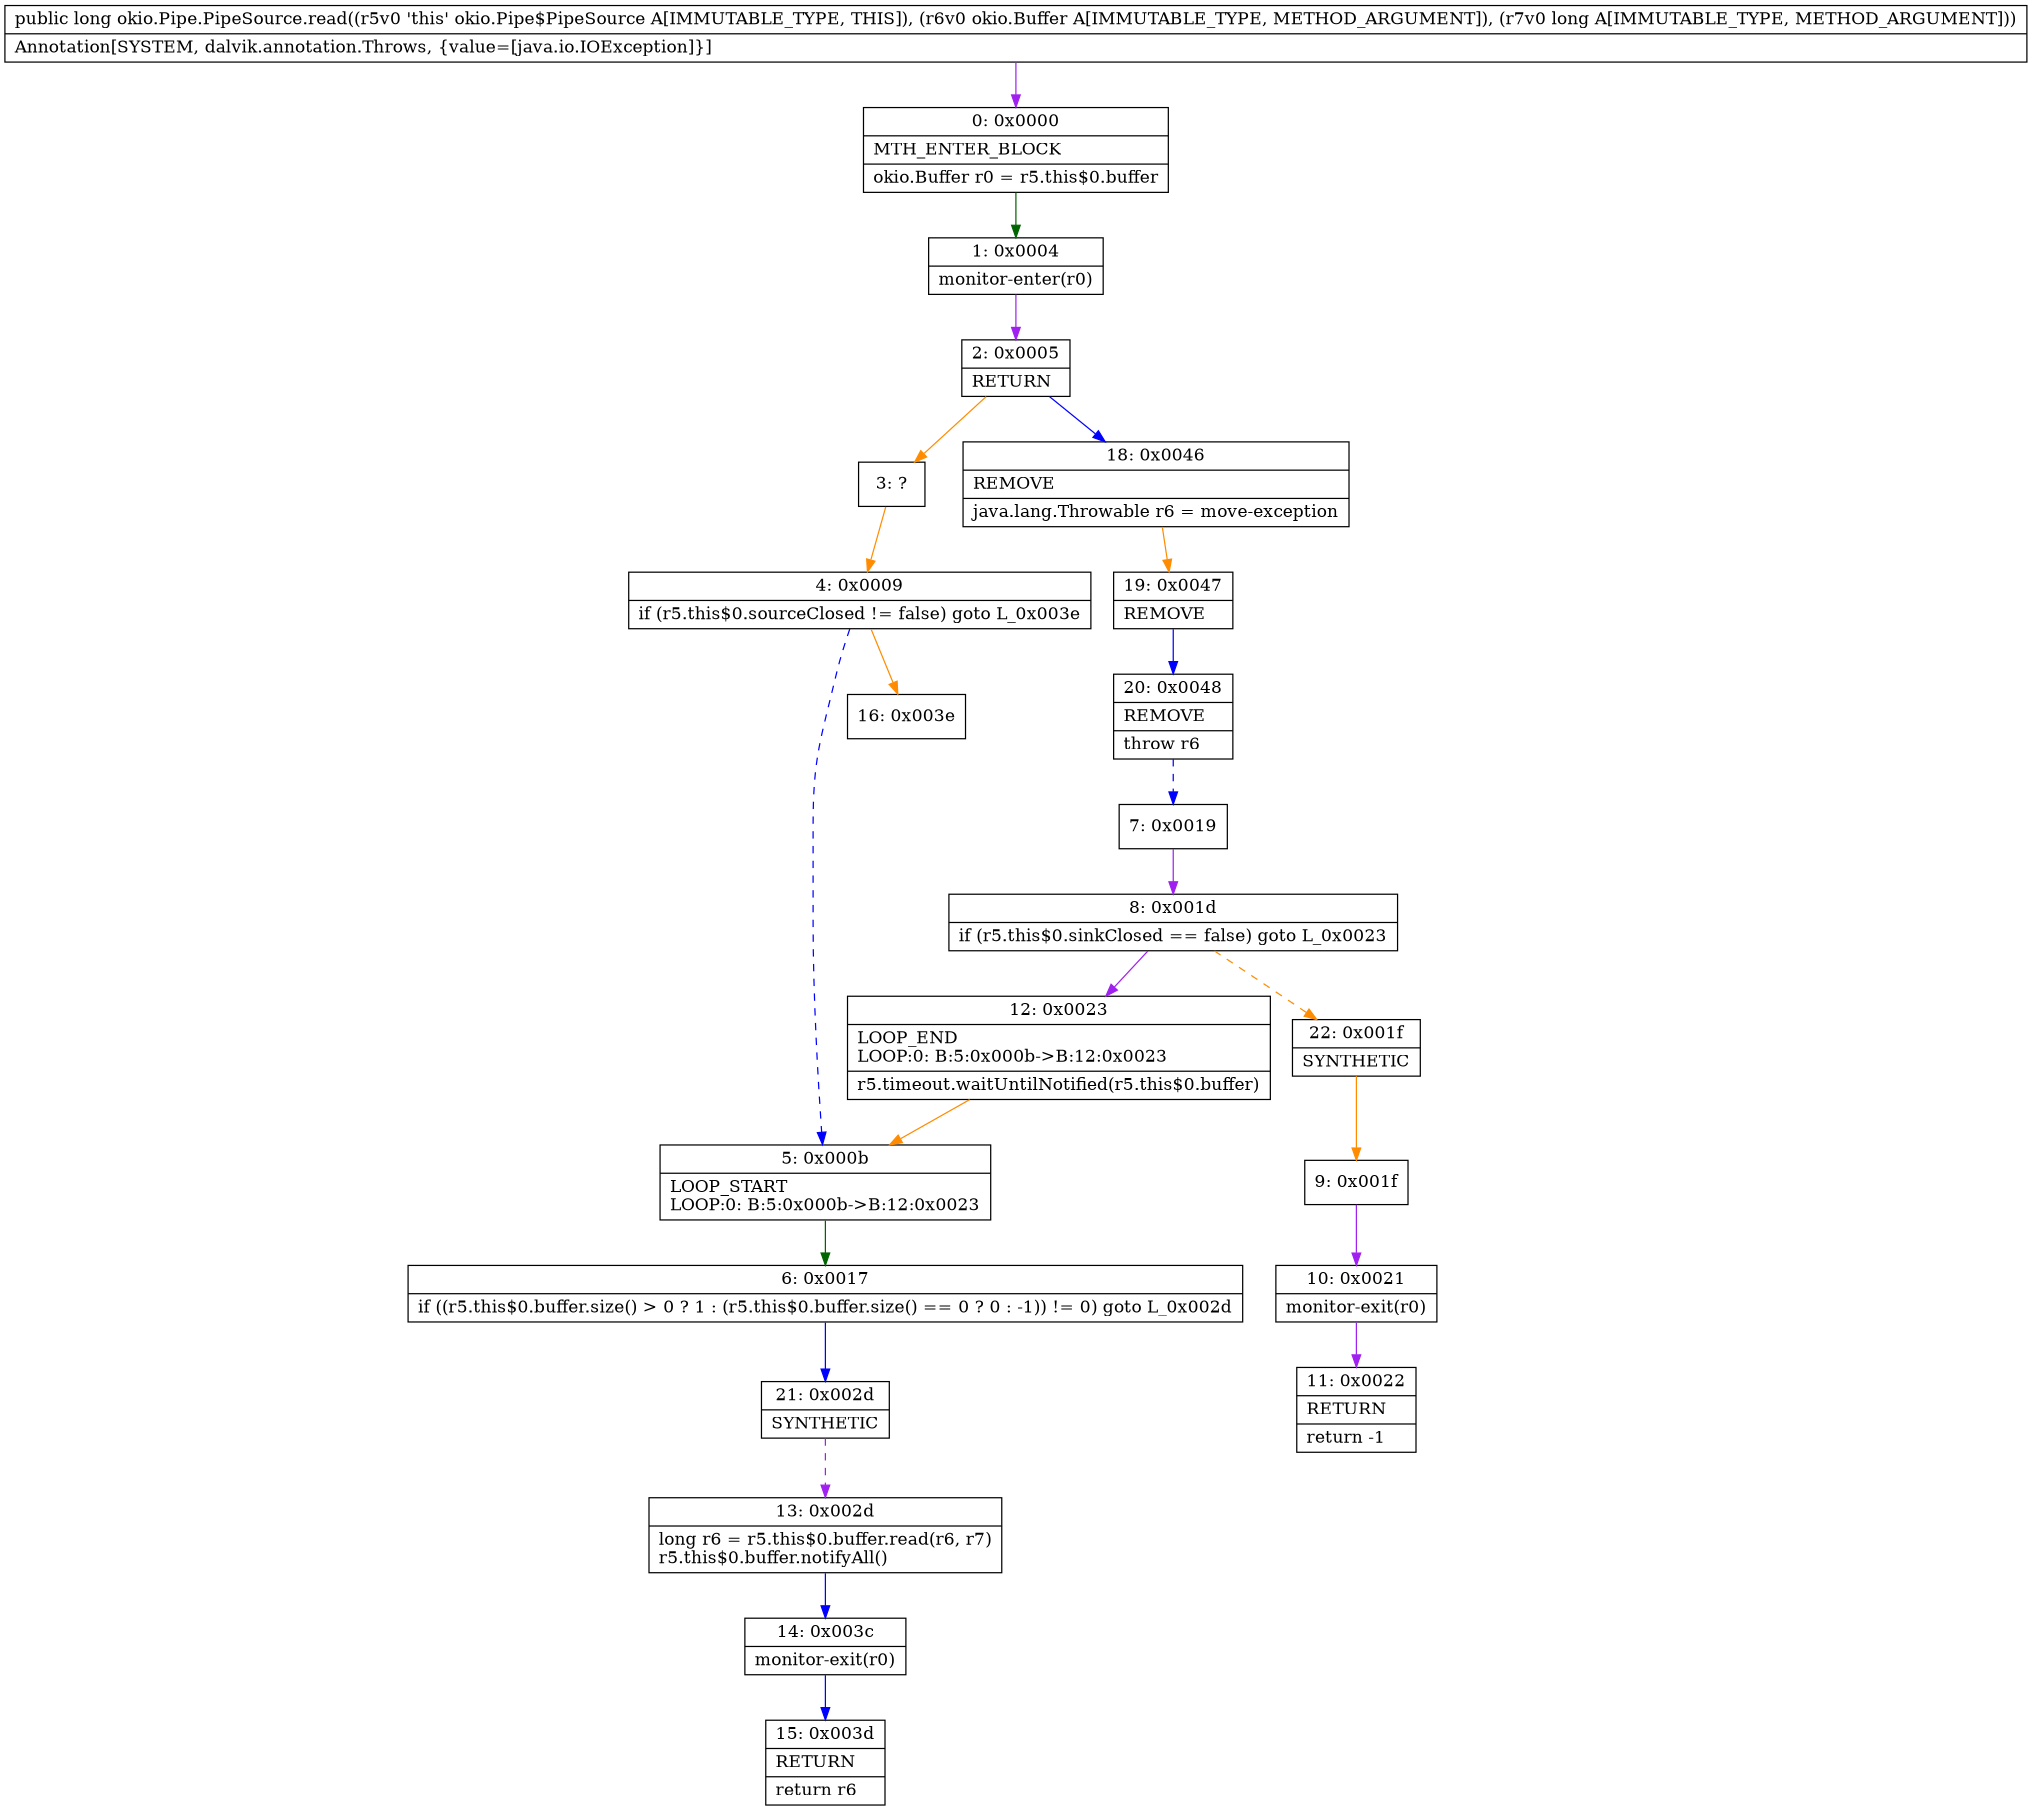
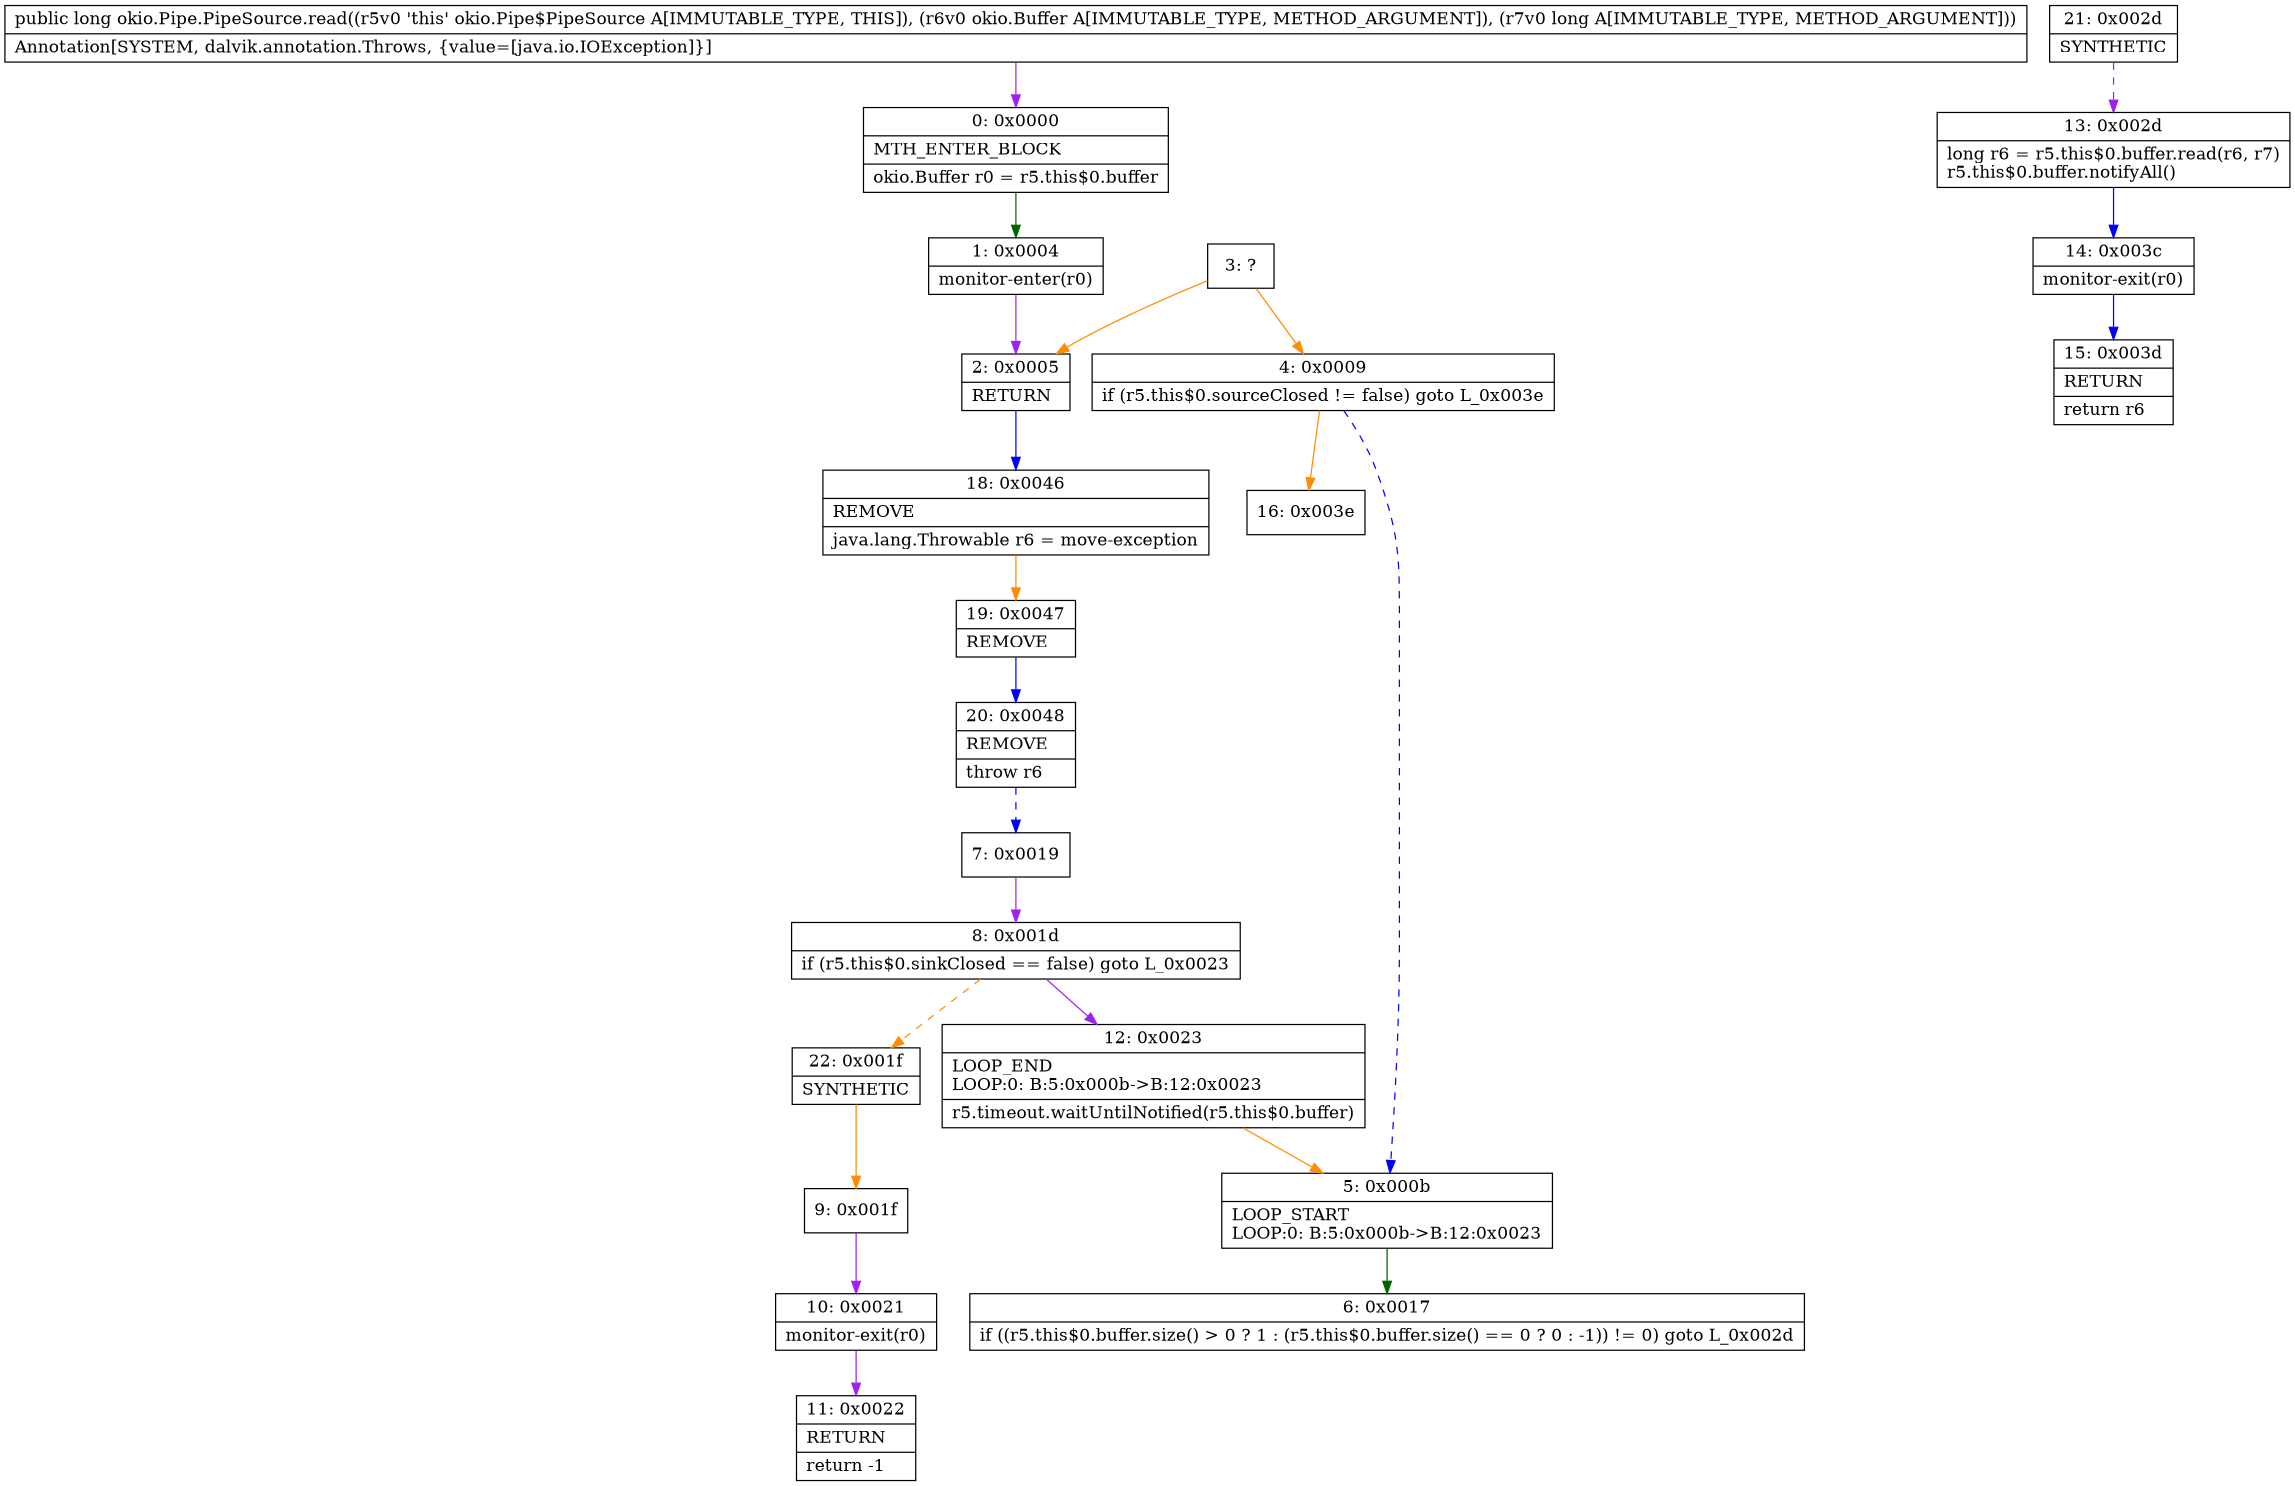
(955, 425) -> (1136, 312)
(825, 1346) -> none
